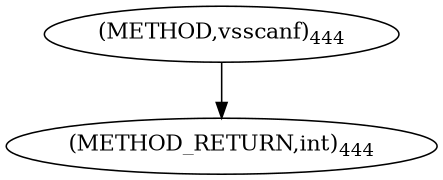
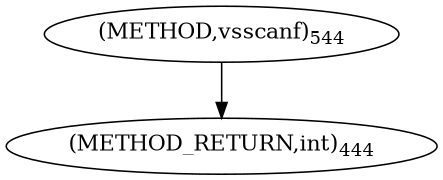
(327, 32) -> (327, 32)
